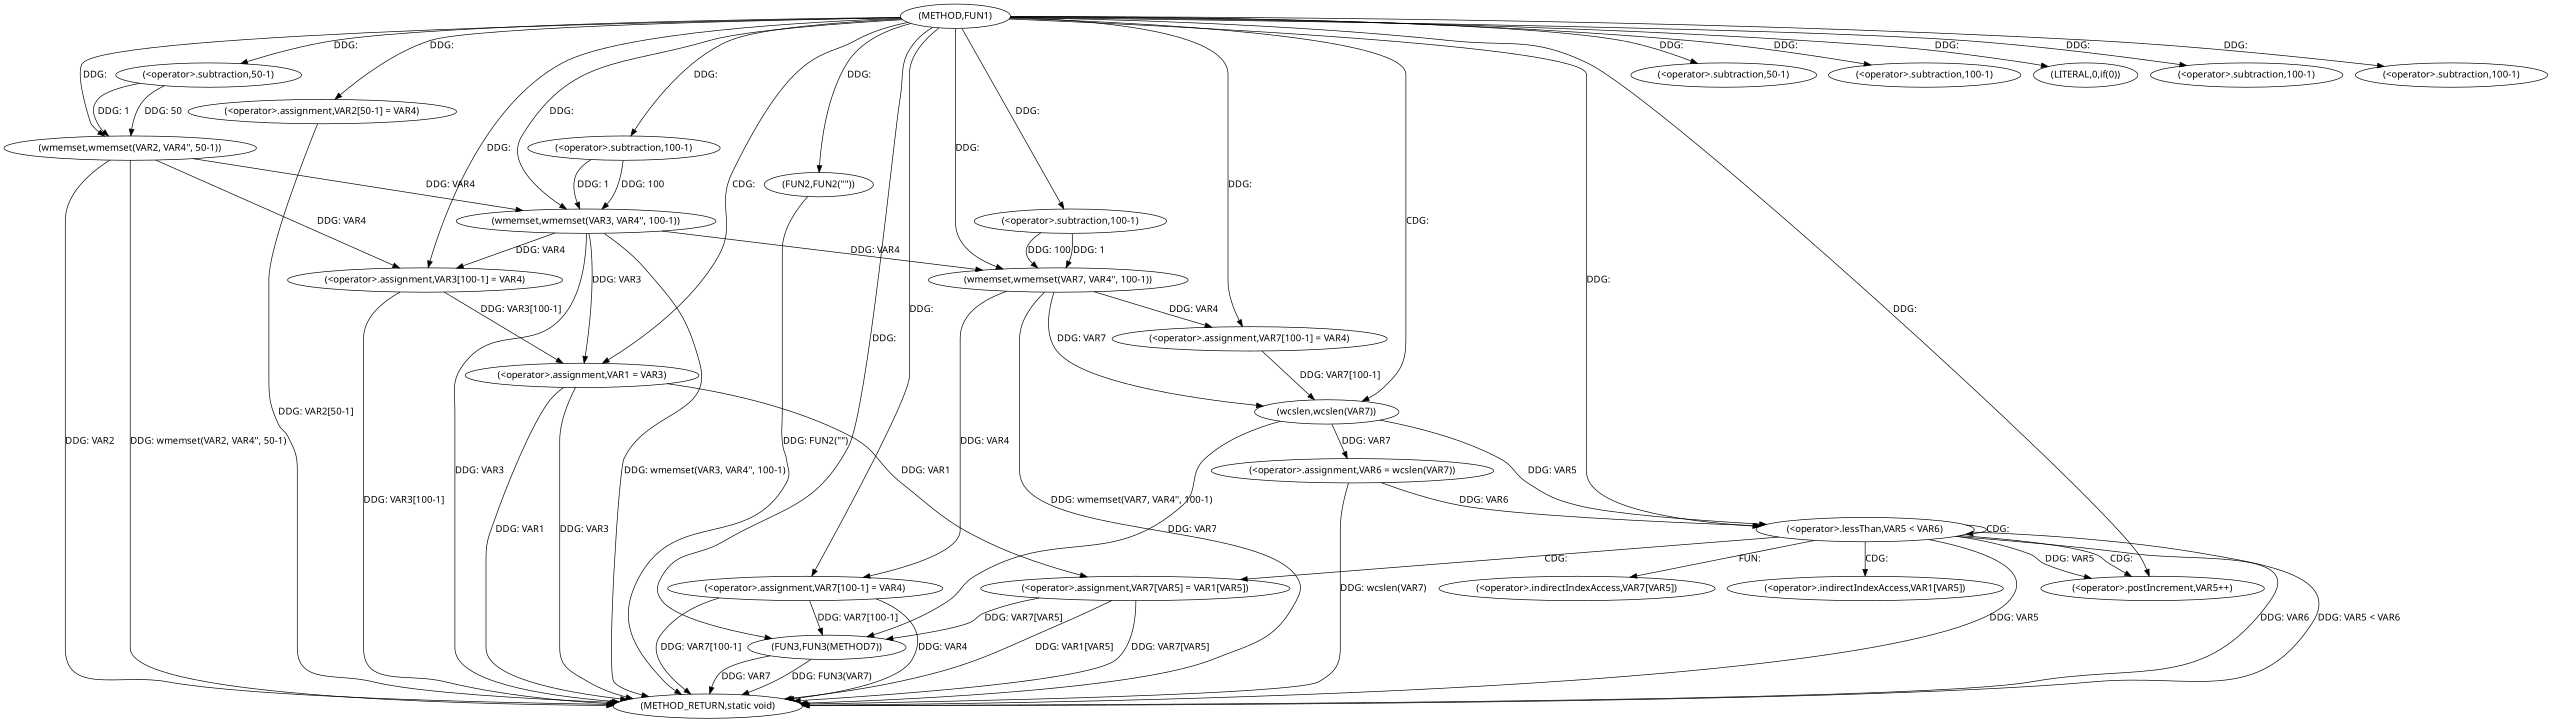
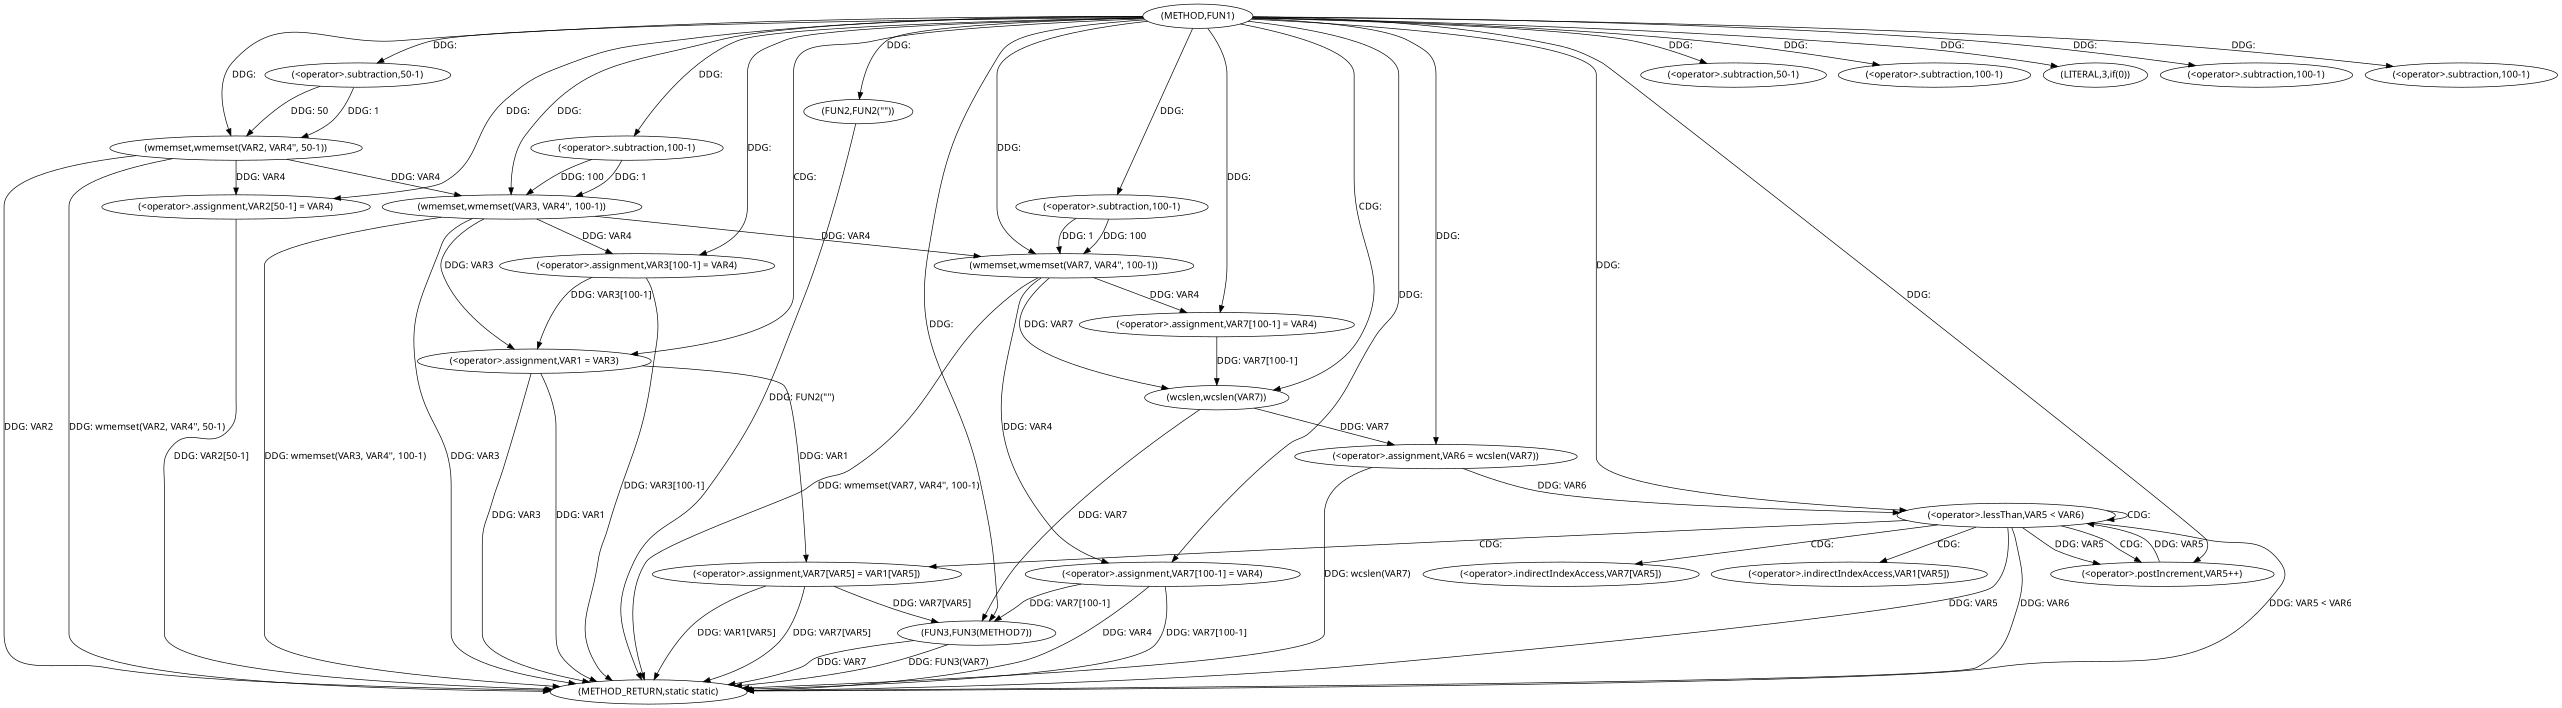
(2086, 75) -> (2095, 75)
none -> (1436, 153)
(275, 213) -> (236, 174)
(1560, 500) -> (2133, 534)
(1751, 559) -> (1824, 545)
(708, 706) -> (649, 692)
